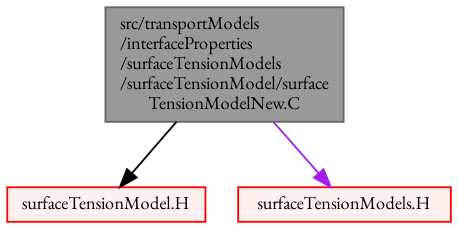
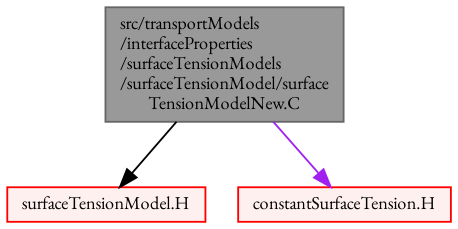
(345, 205) -> (345, 205)
